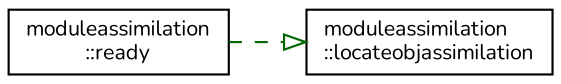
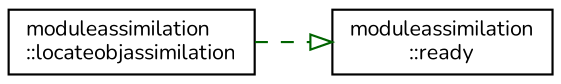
(256, 42) -> (282, 42)
